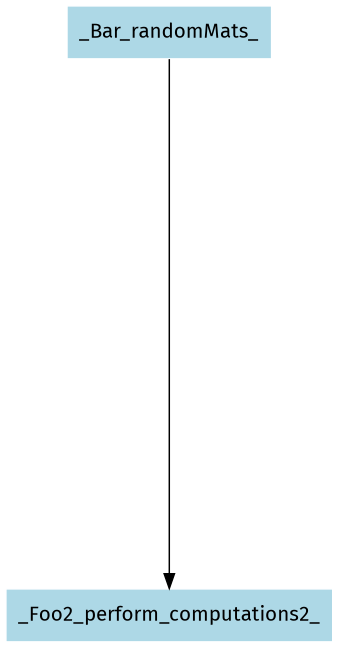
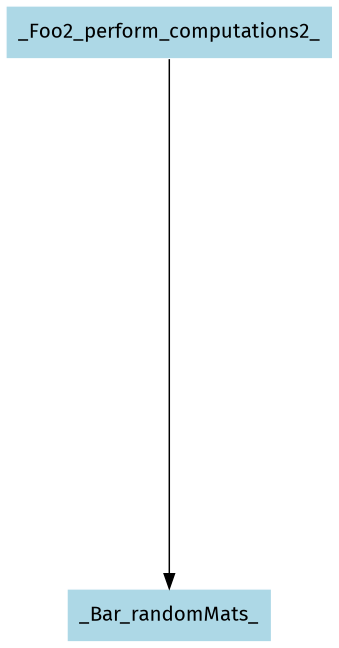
(169, 316) -> (169, 316)
